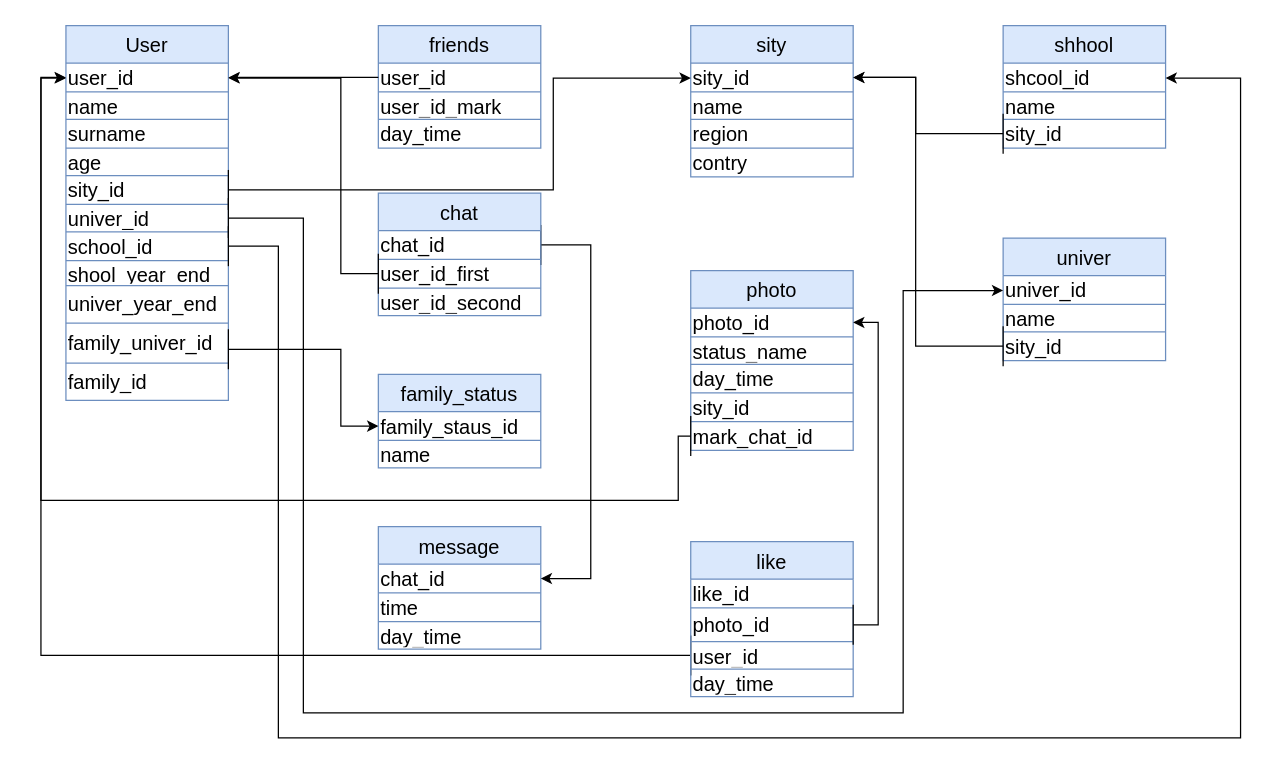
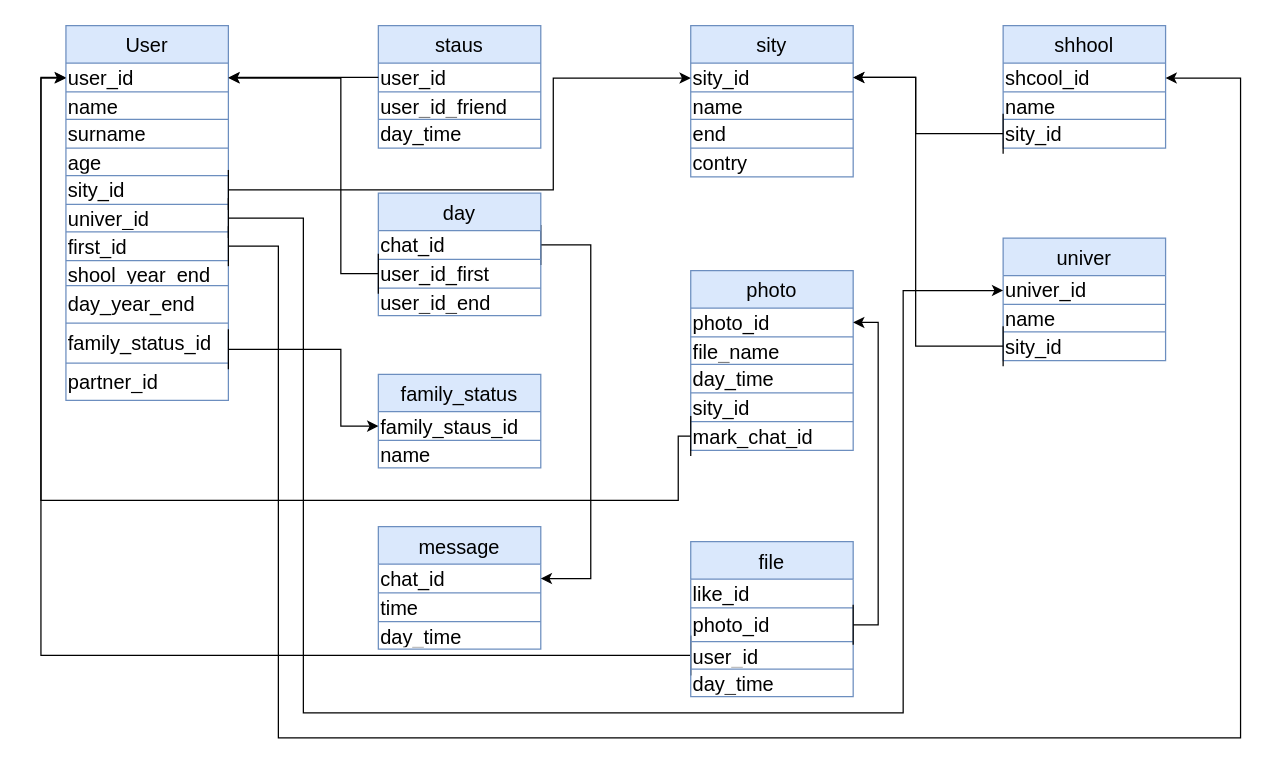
(459, 46) -> (459, 46)
(445, 106) -> (454, 106)
(724, 134) -> (710, 134)
(459, 213) -> (459, 213)
(113, 247) -> (108, 247)
(456, 302) -> (440, 302)
(148, 304) -> (135, 304)
(147, 343) -> (148, 343)
(755, 351) -> (738, 351)
(111, 382) -> (122, 382)
(771, 562) -> (771, 562)
